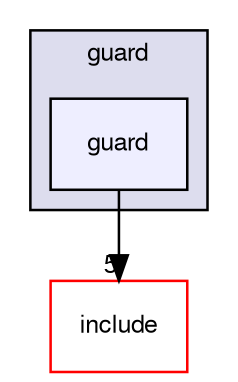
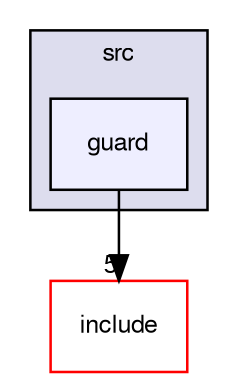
(119, 54) -> (119, 54)
